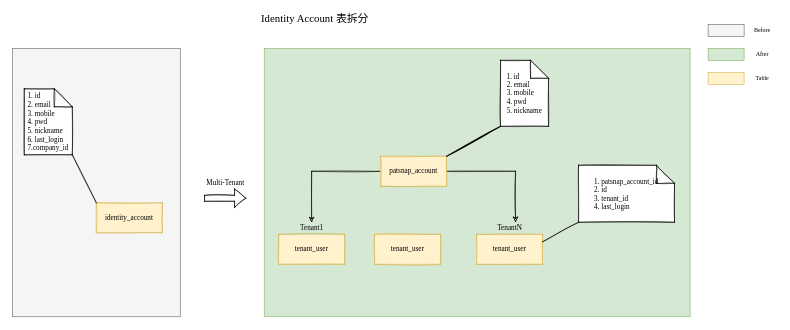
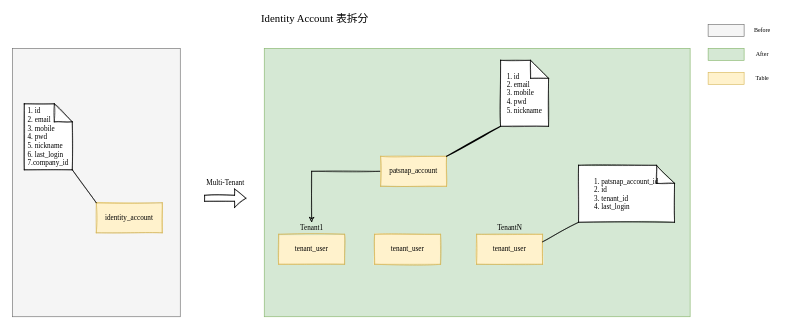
(48, 122) -> (48, 137)
(505, 171) -> none
